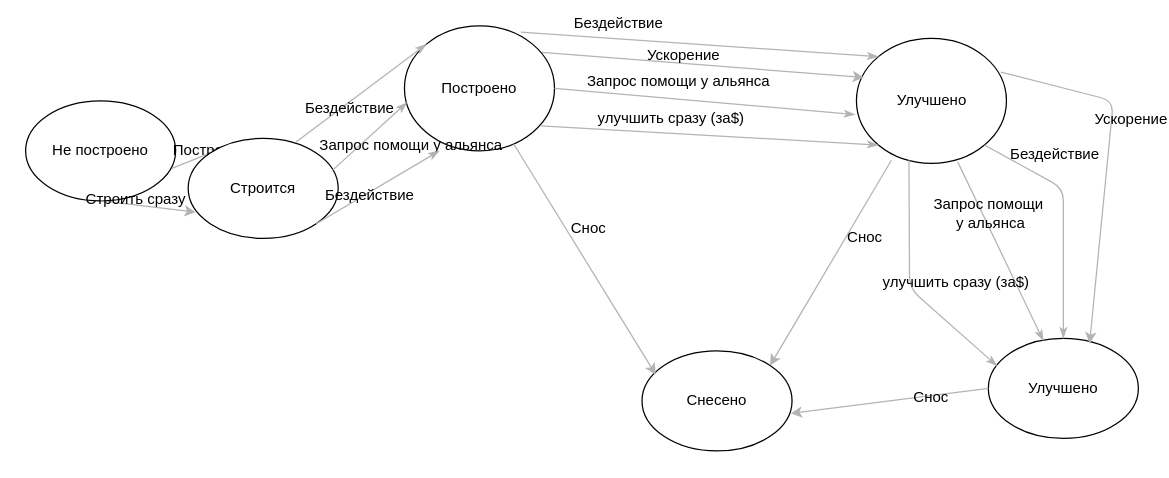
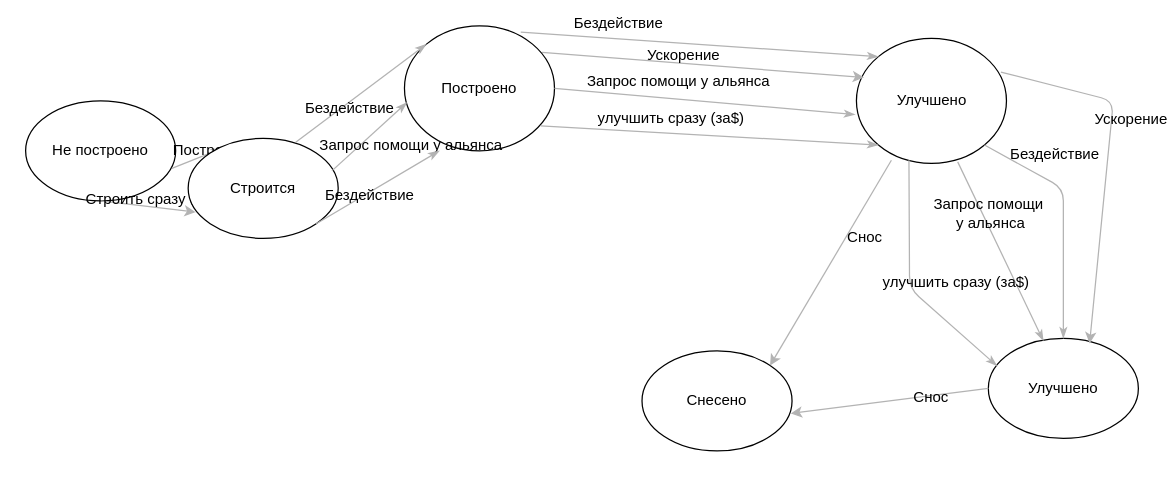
(583, 256) -> none
